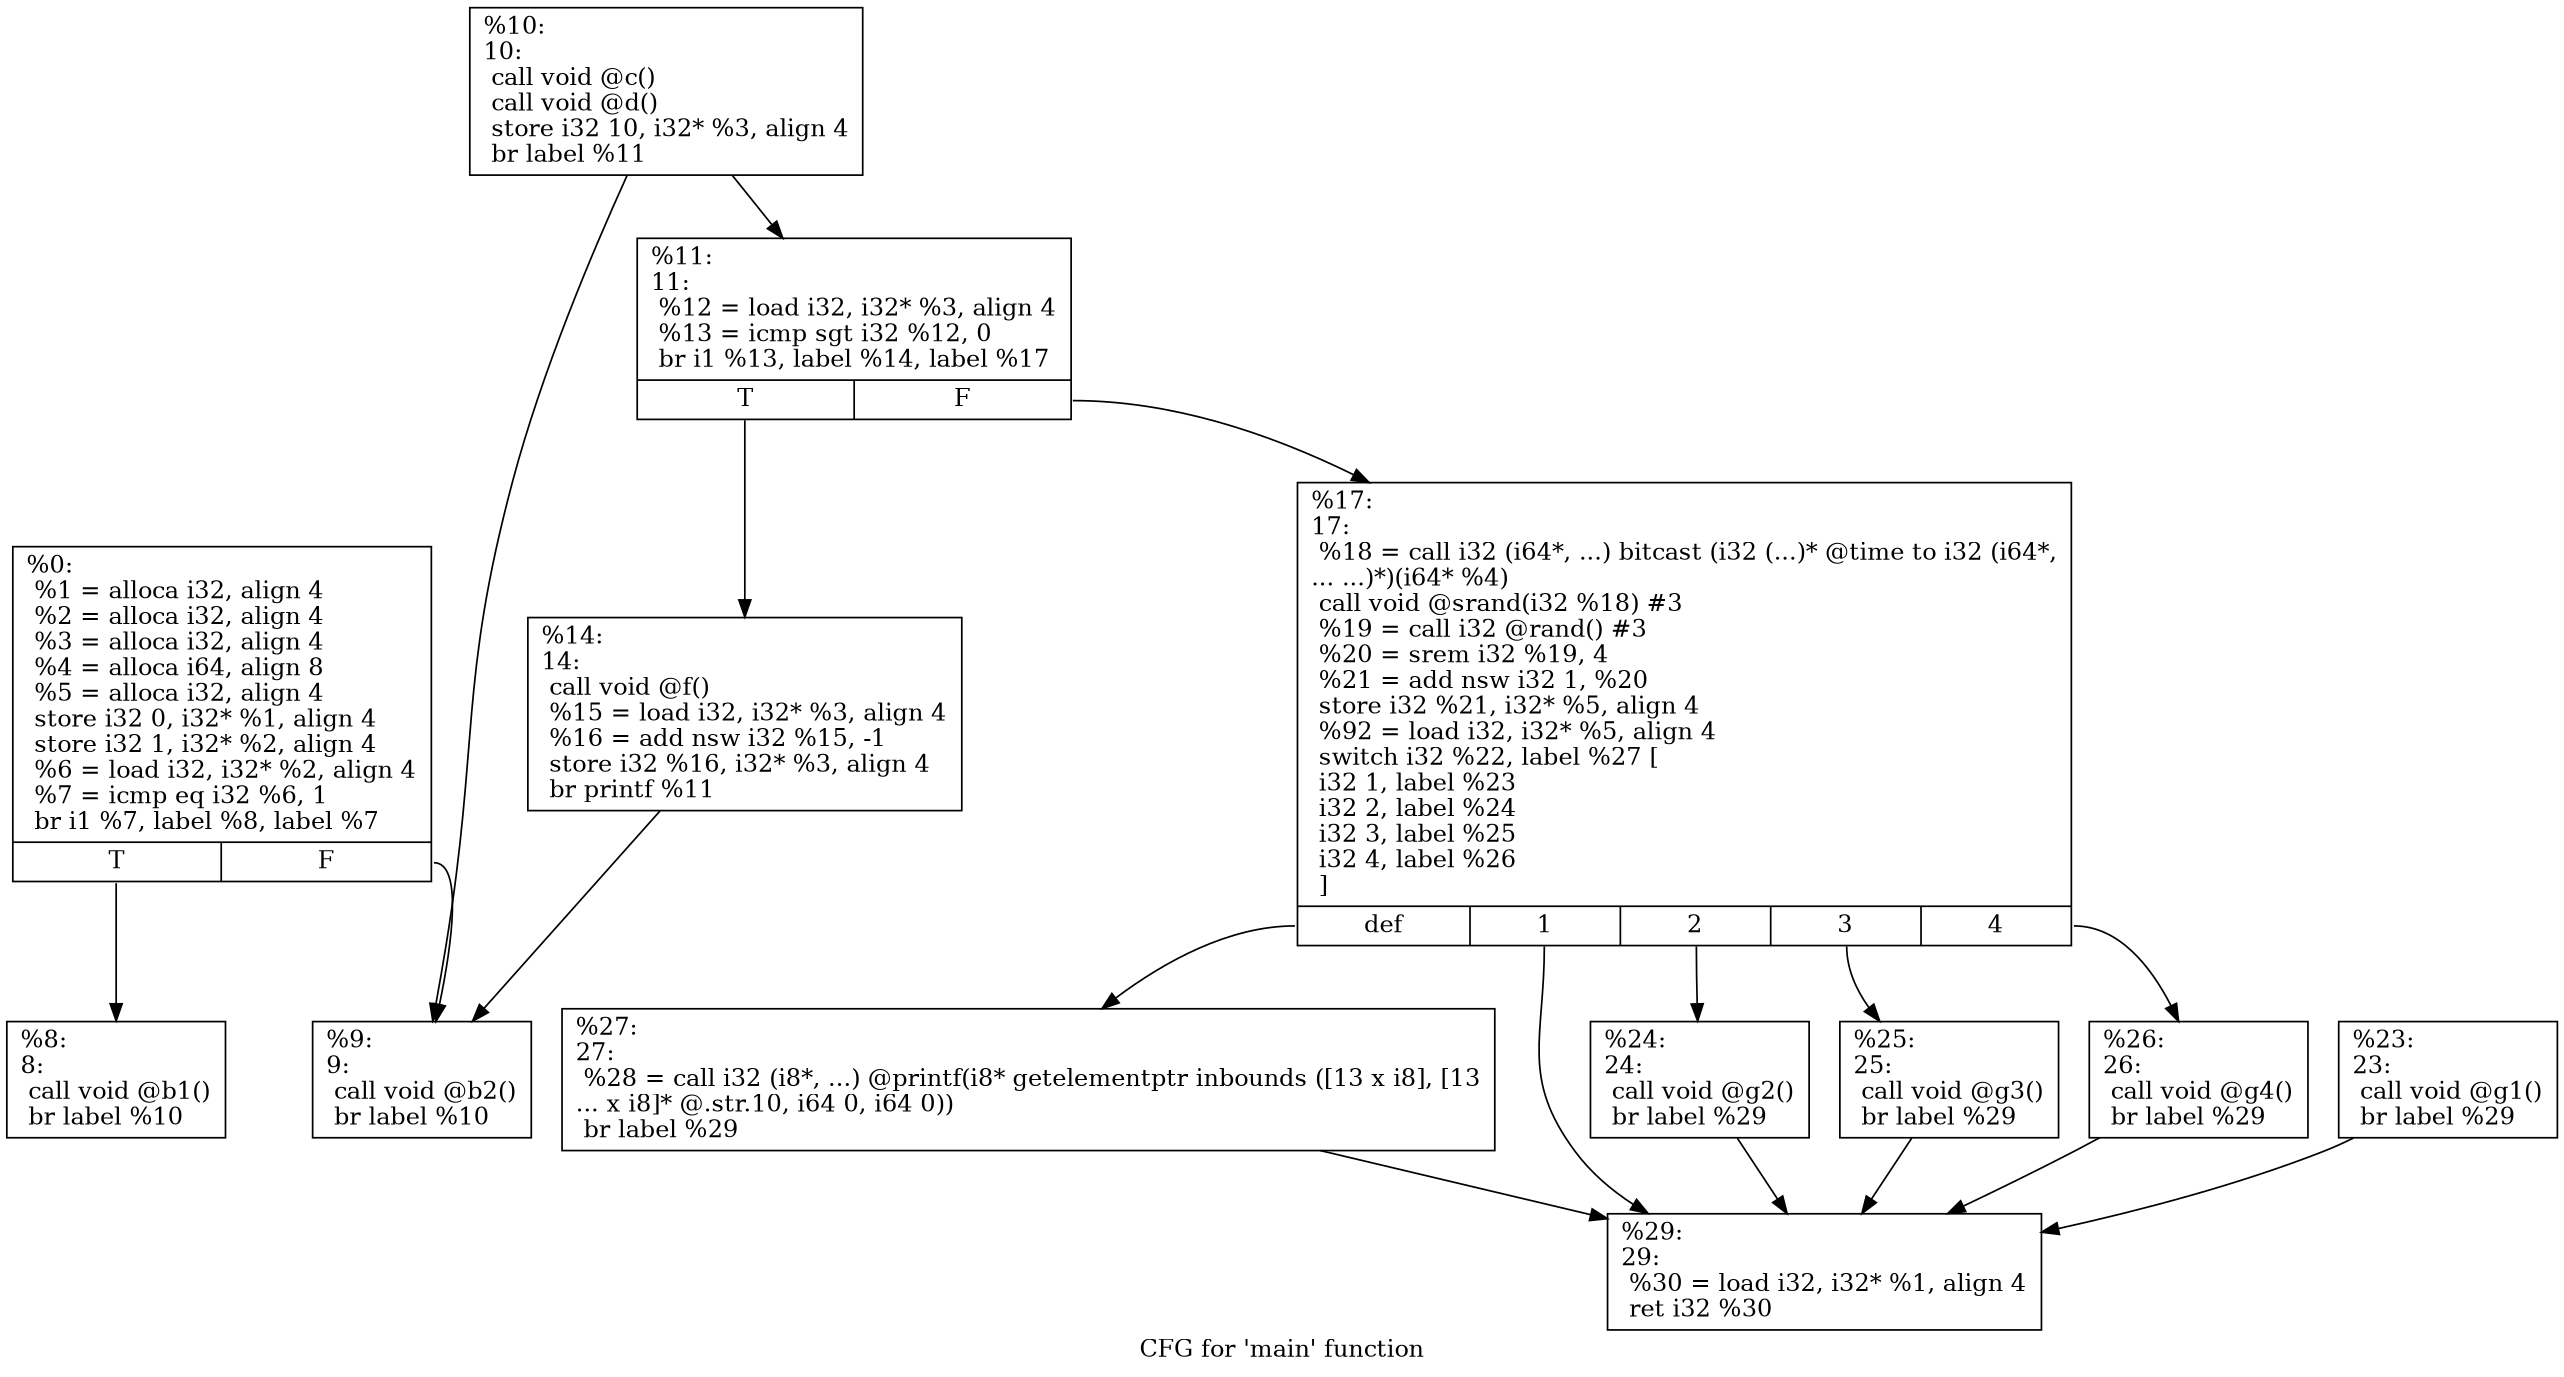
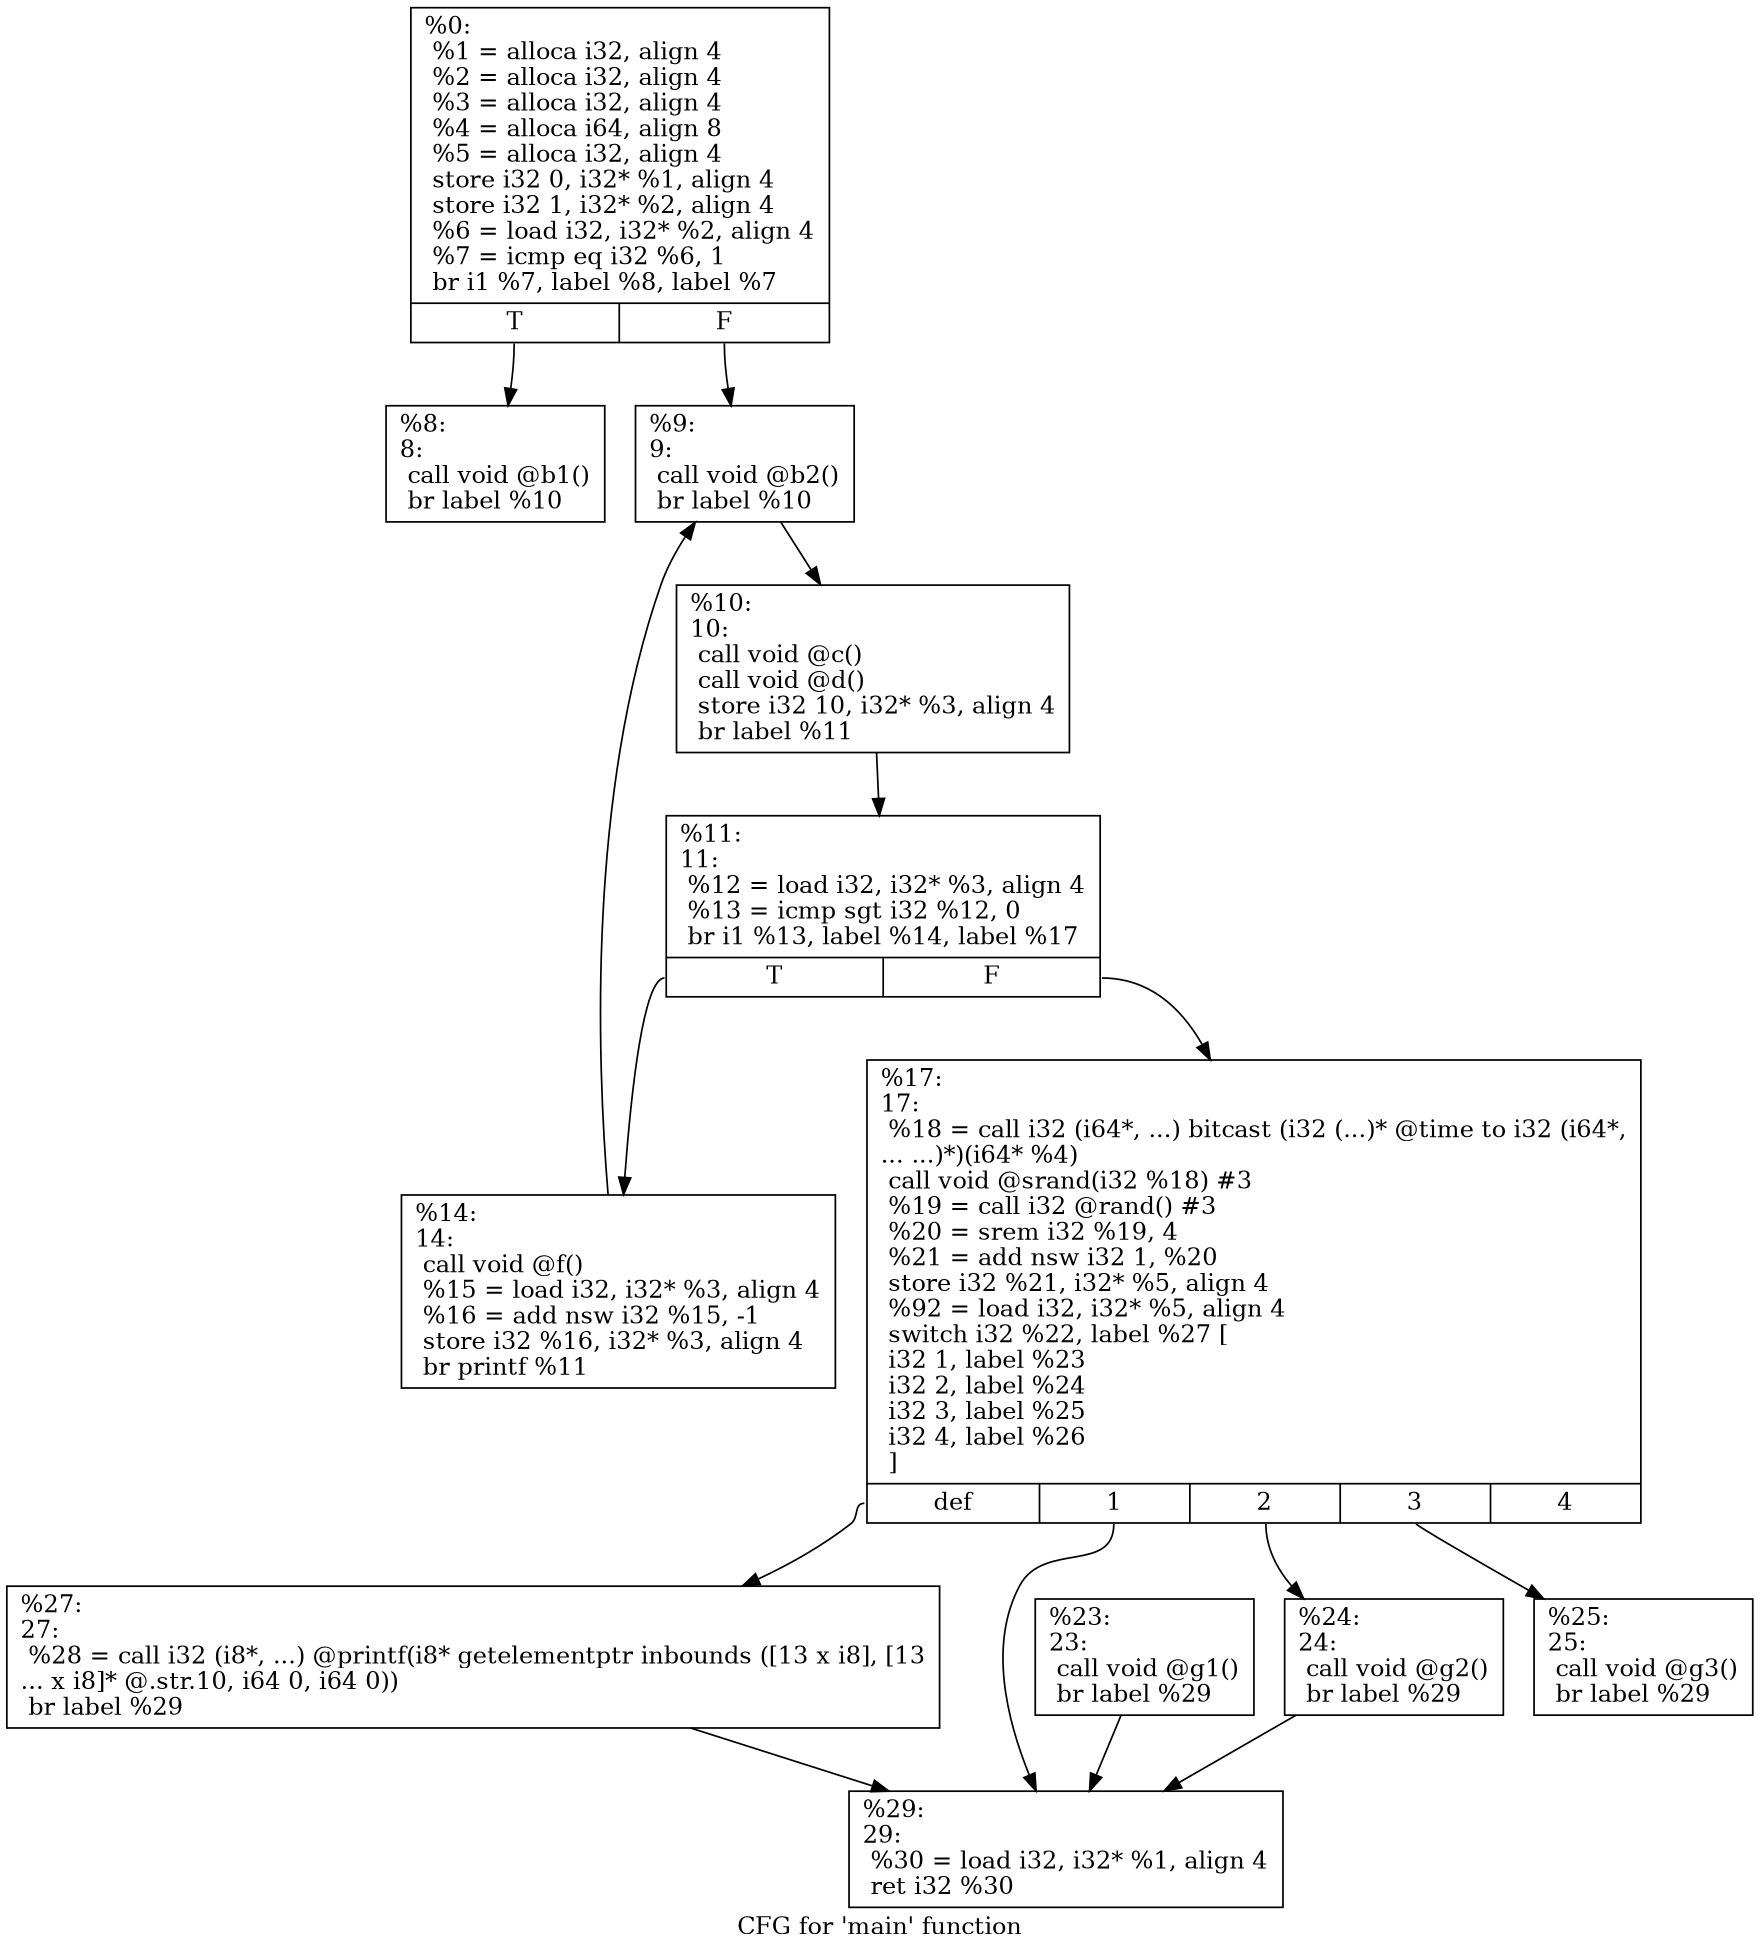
(490, 580) -> (796, 546)
(2199, 1080) -> none
(1892, 1169) -> none
